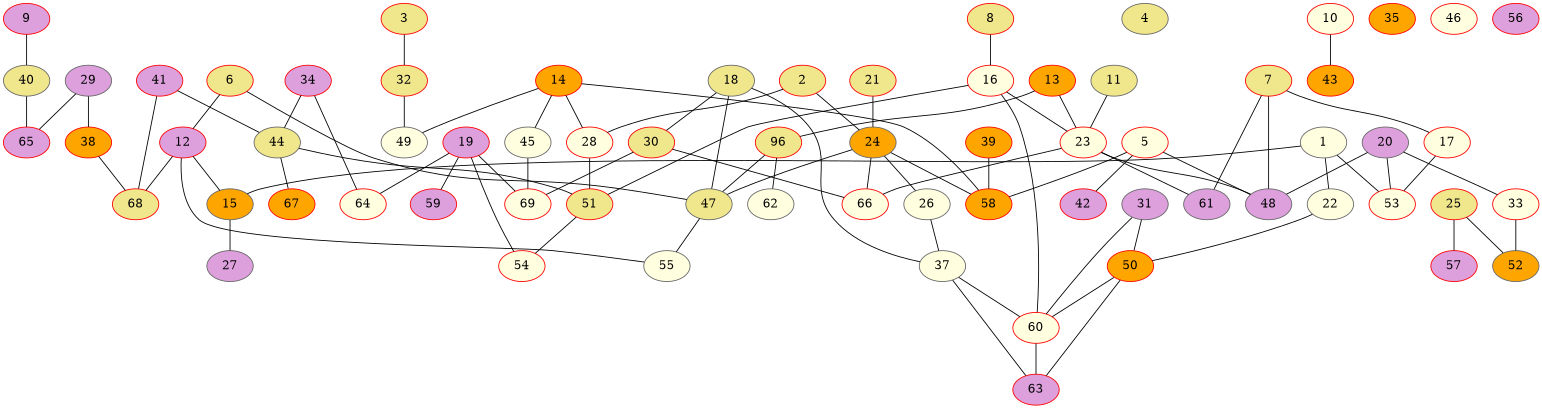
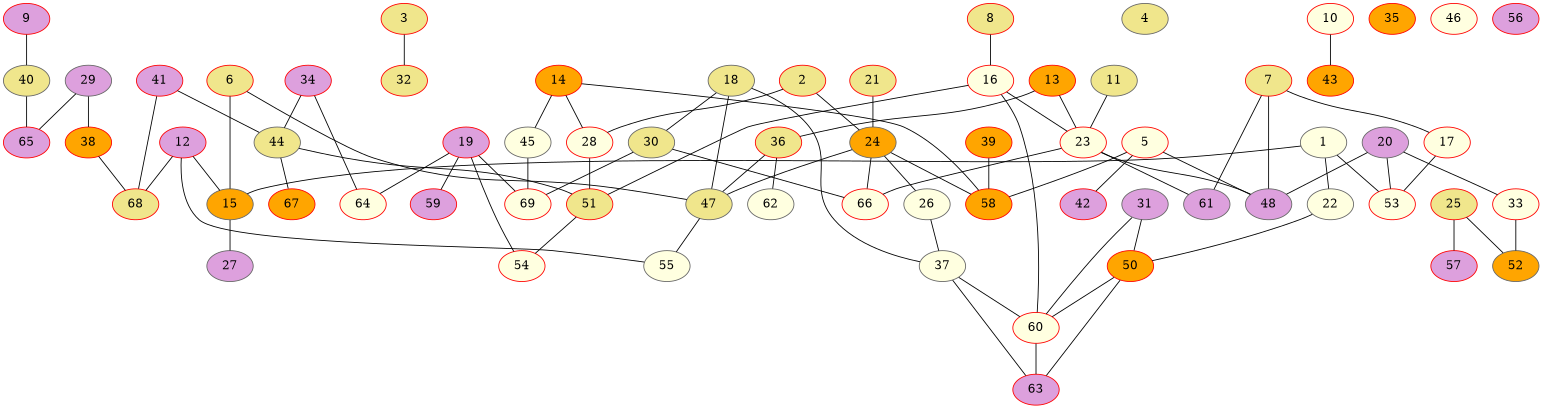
(206, 112) -> (230, 142)
(404, 142) -> none
(651, 142) -> (651, 142)
(779, 142) -> (779, 142)
